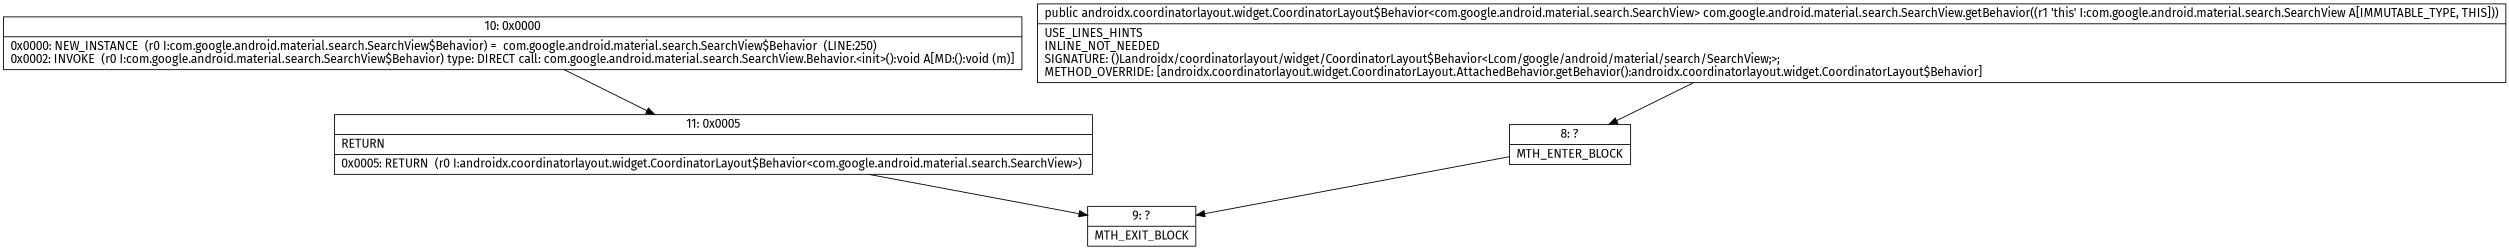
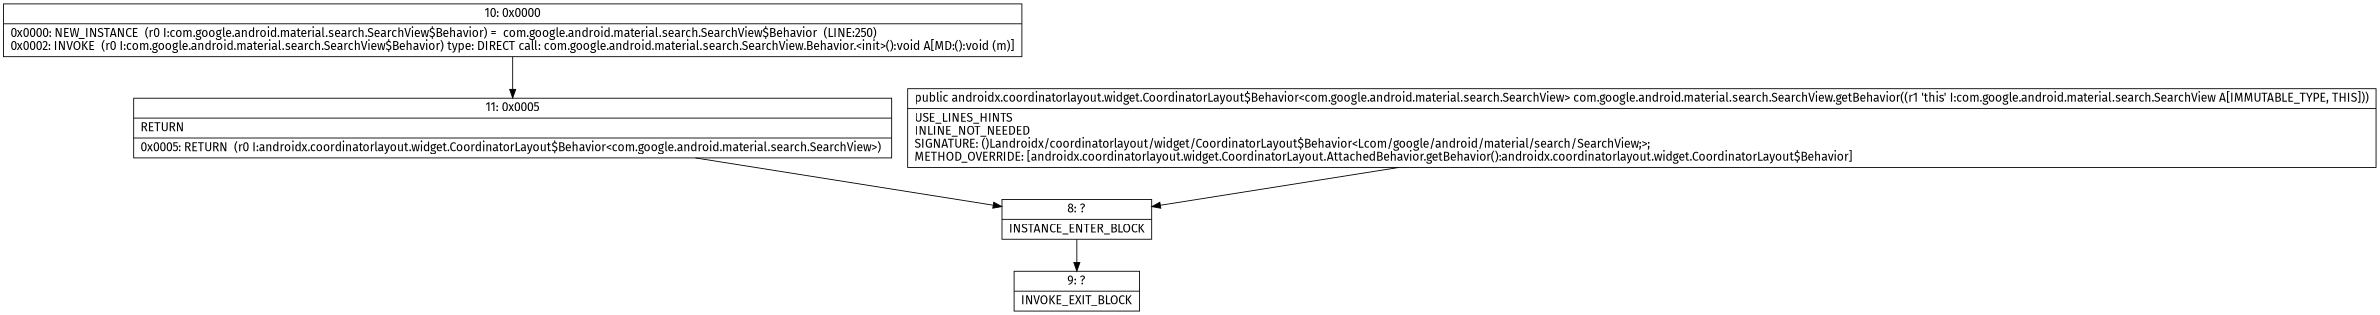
(1570, 154) -> (1077, 229)
(974, 194) -> (844, 182)
(1142, 236) -> (1077, 301)
